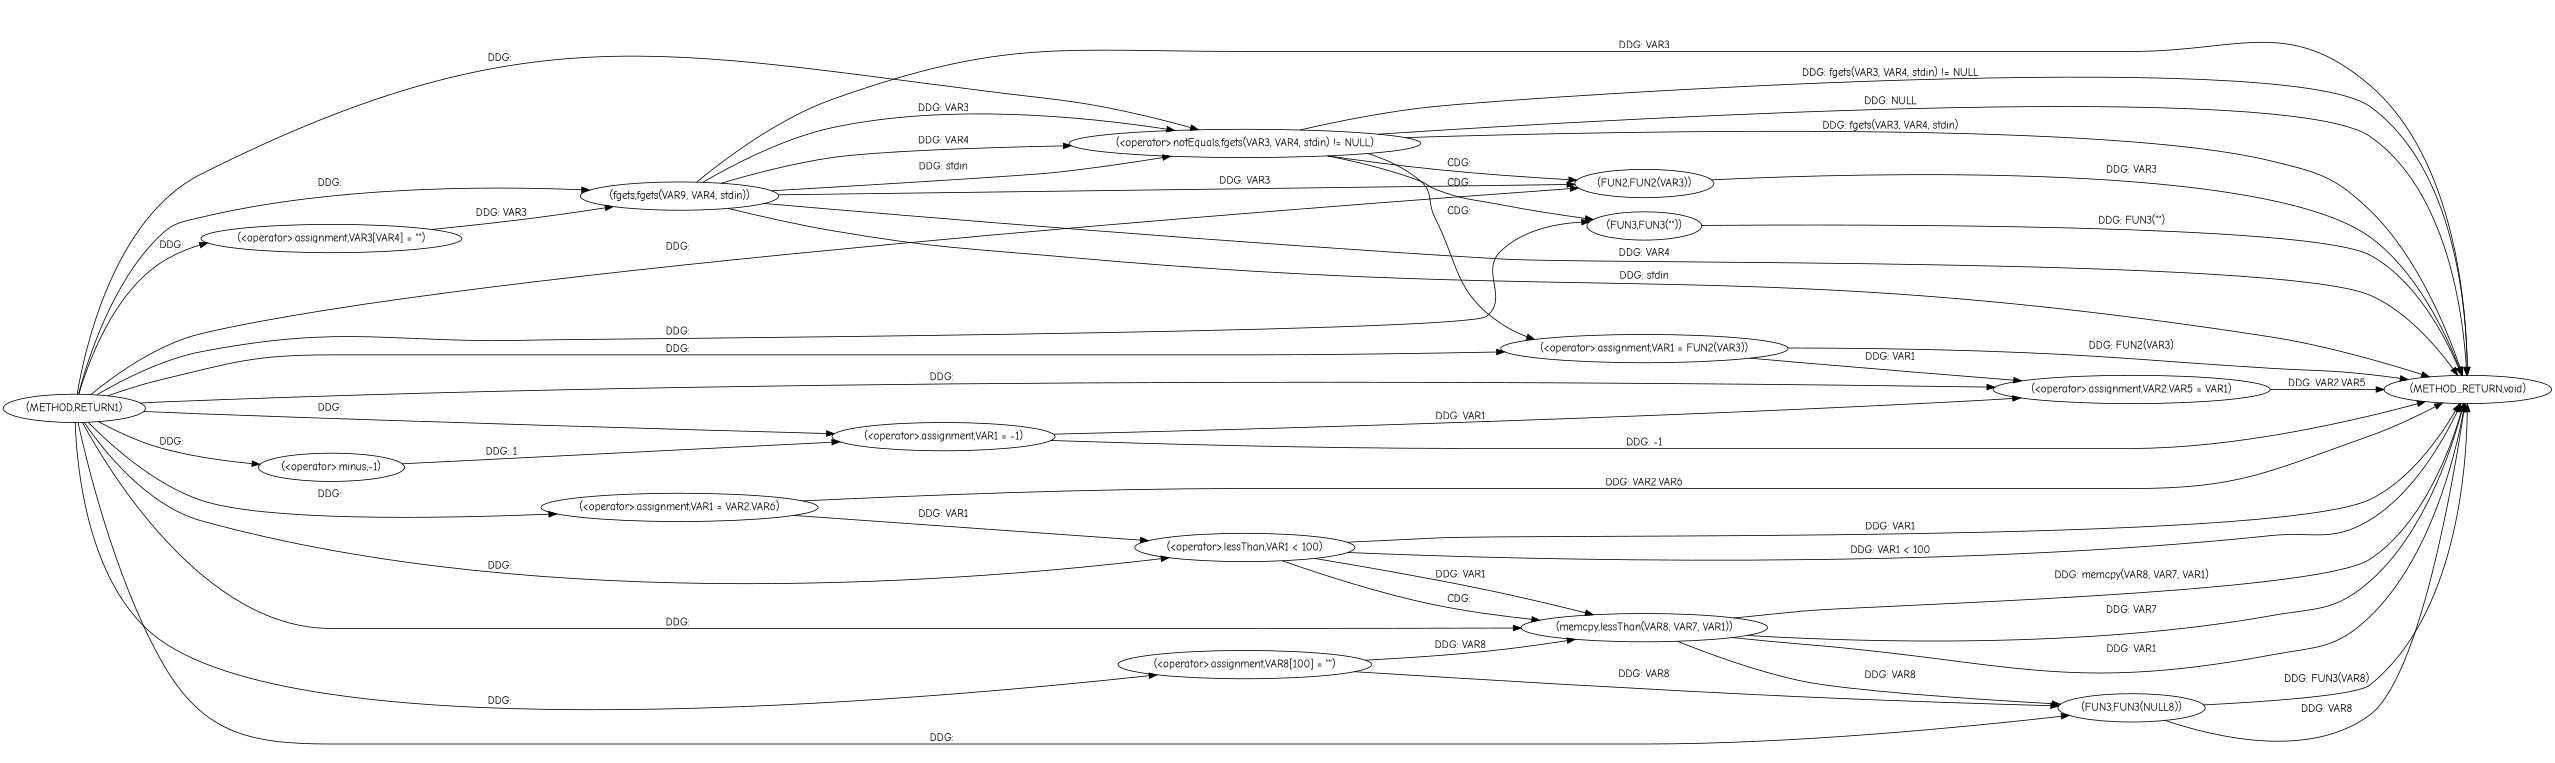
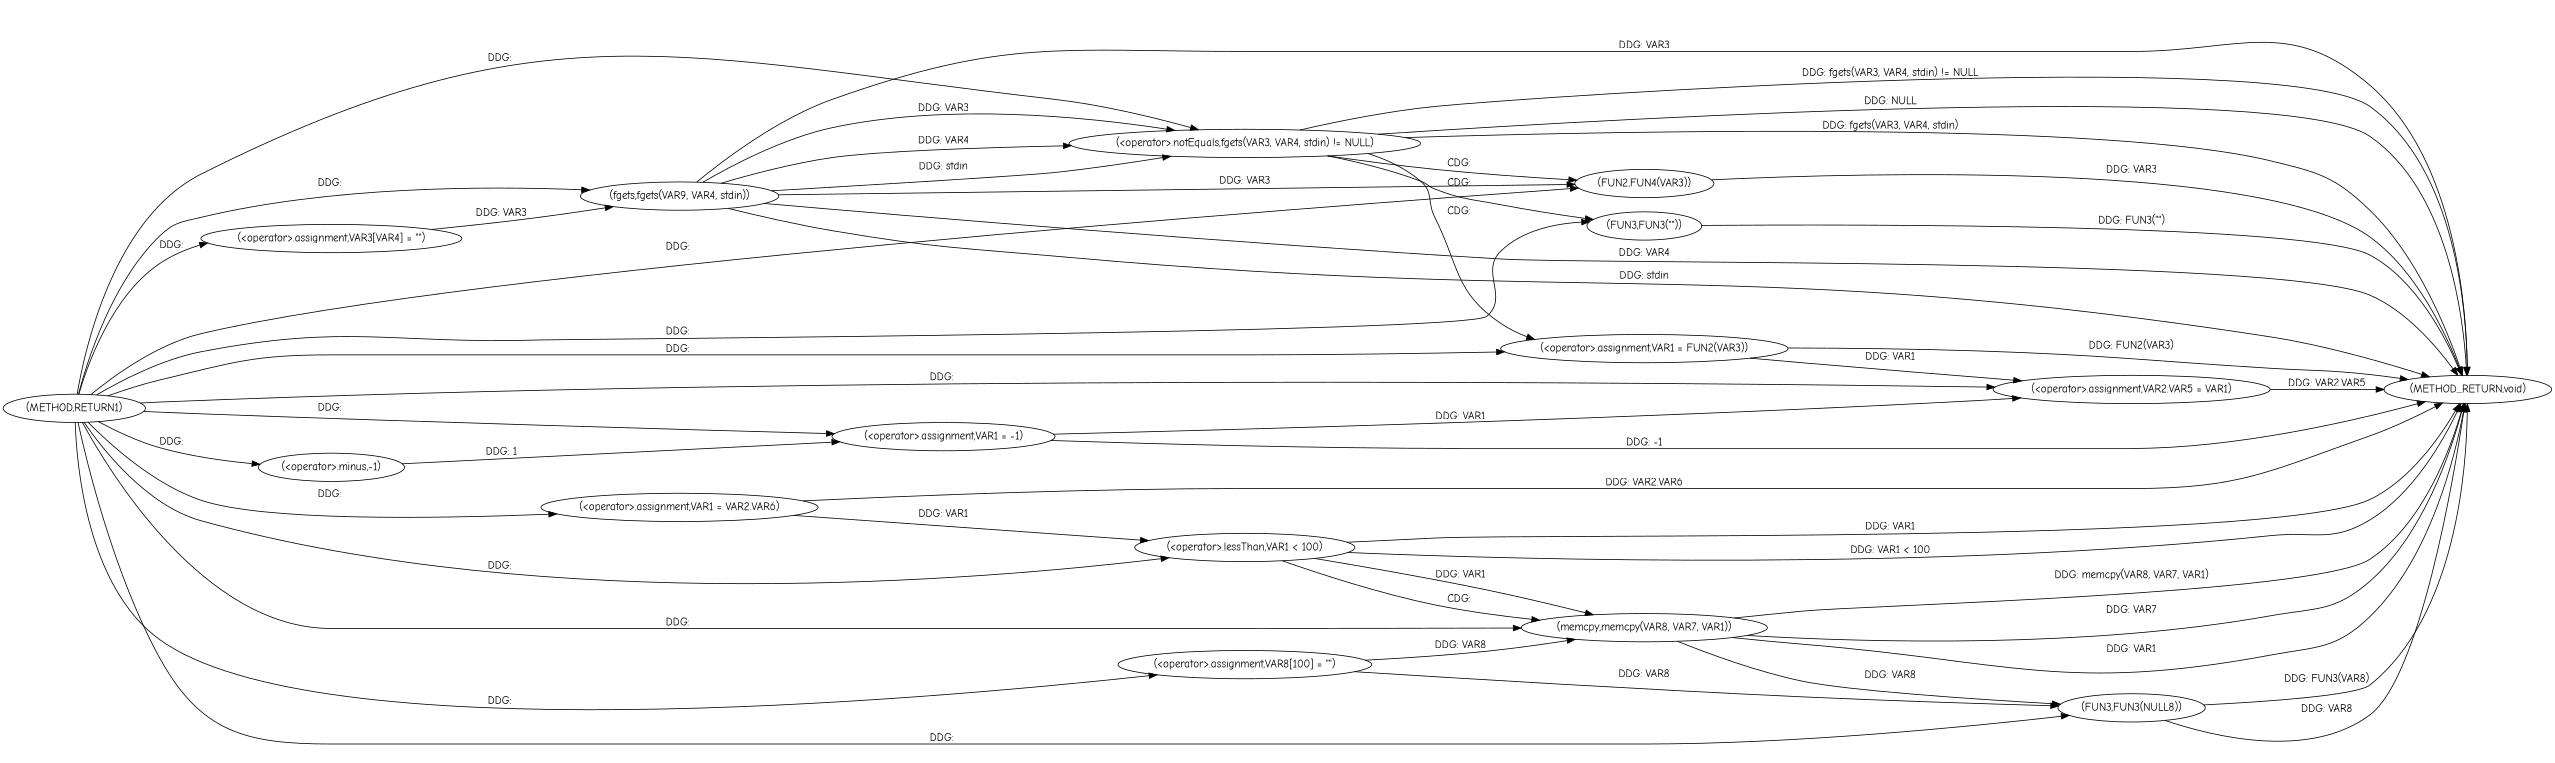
(1644, 184) -> (1644, 184)
(1644, 628) -> (1644, 628)
